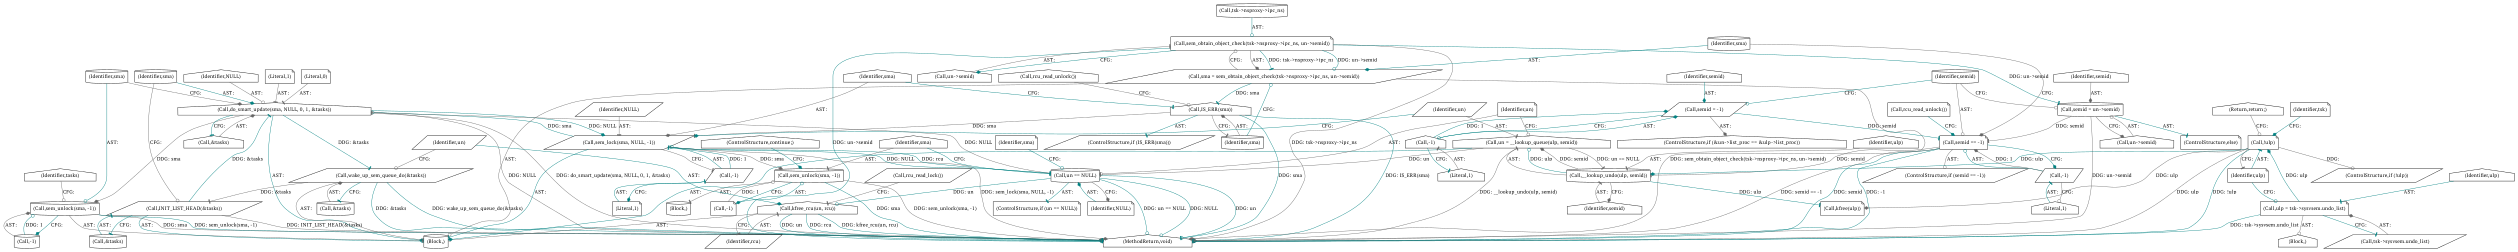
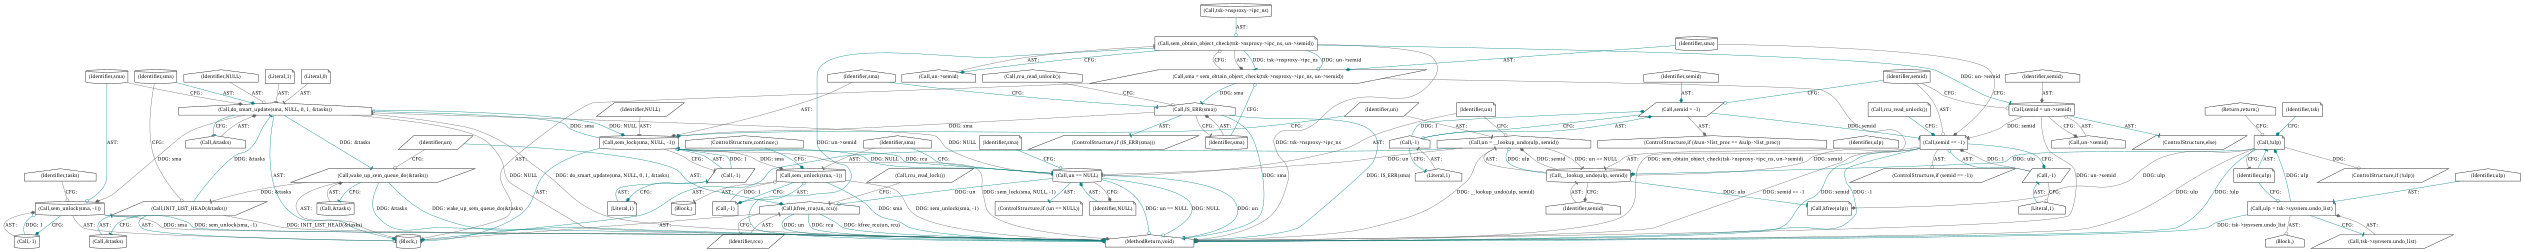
(619, 143) -> (639, 143)
(1532, 143) -> (1514, 143)
(2211, 143) -> (2190, 143)
